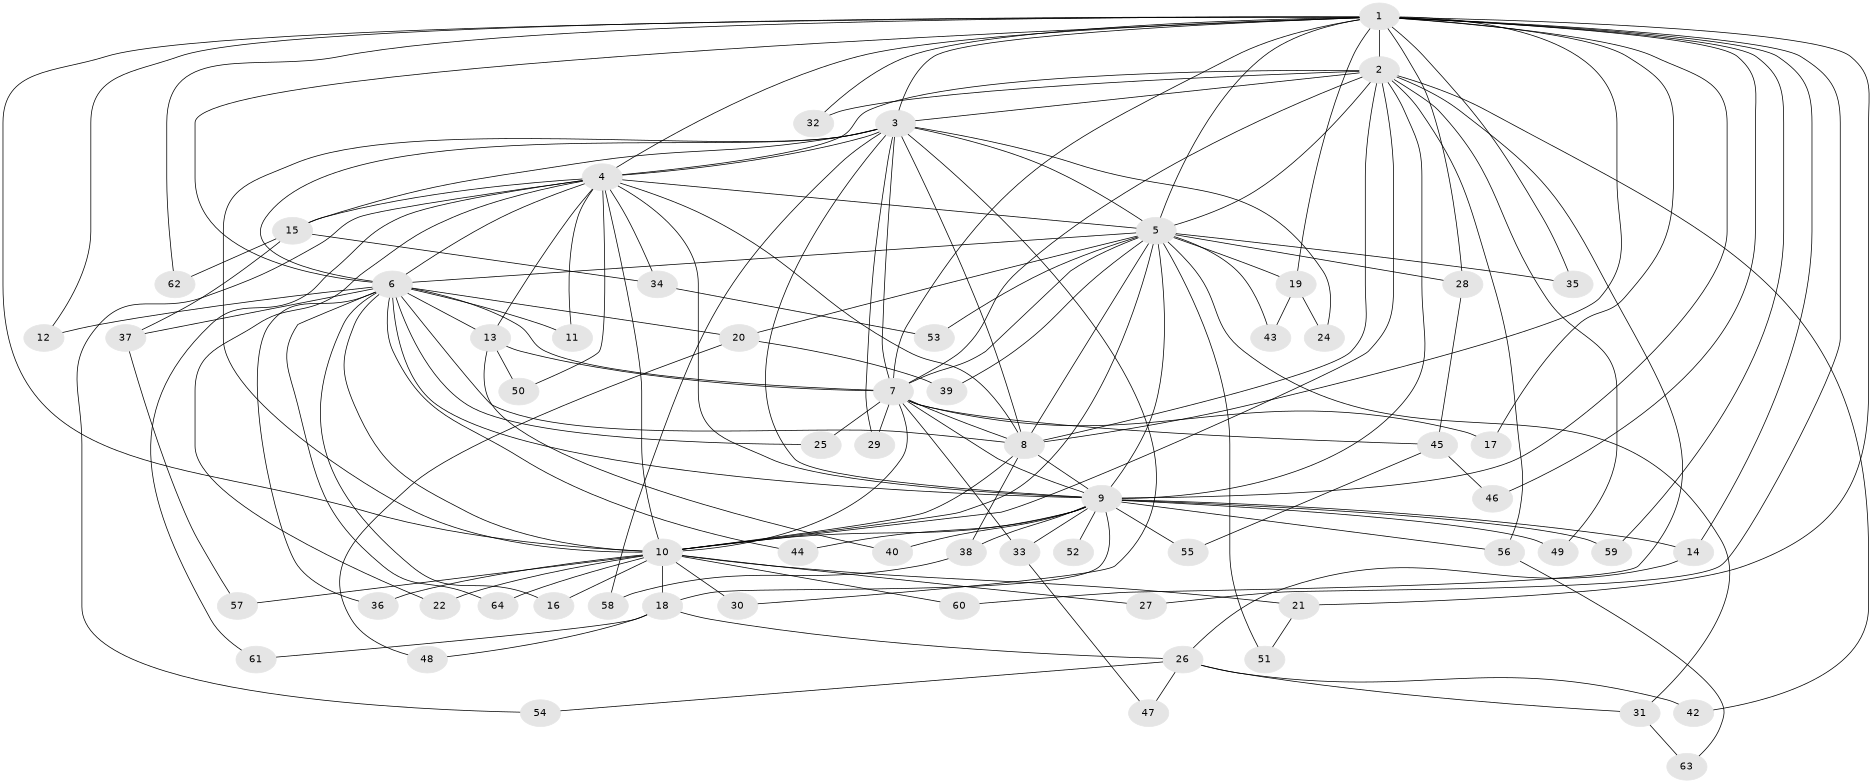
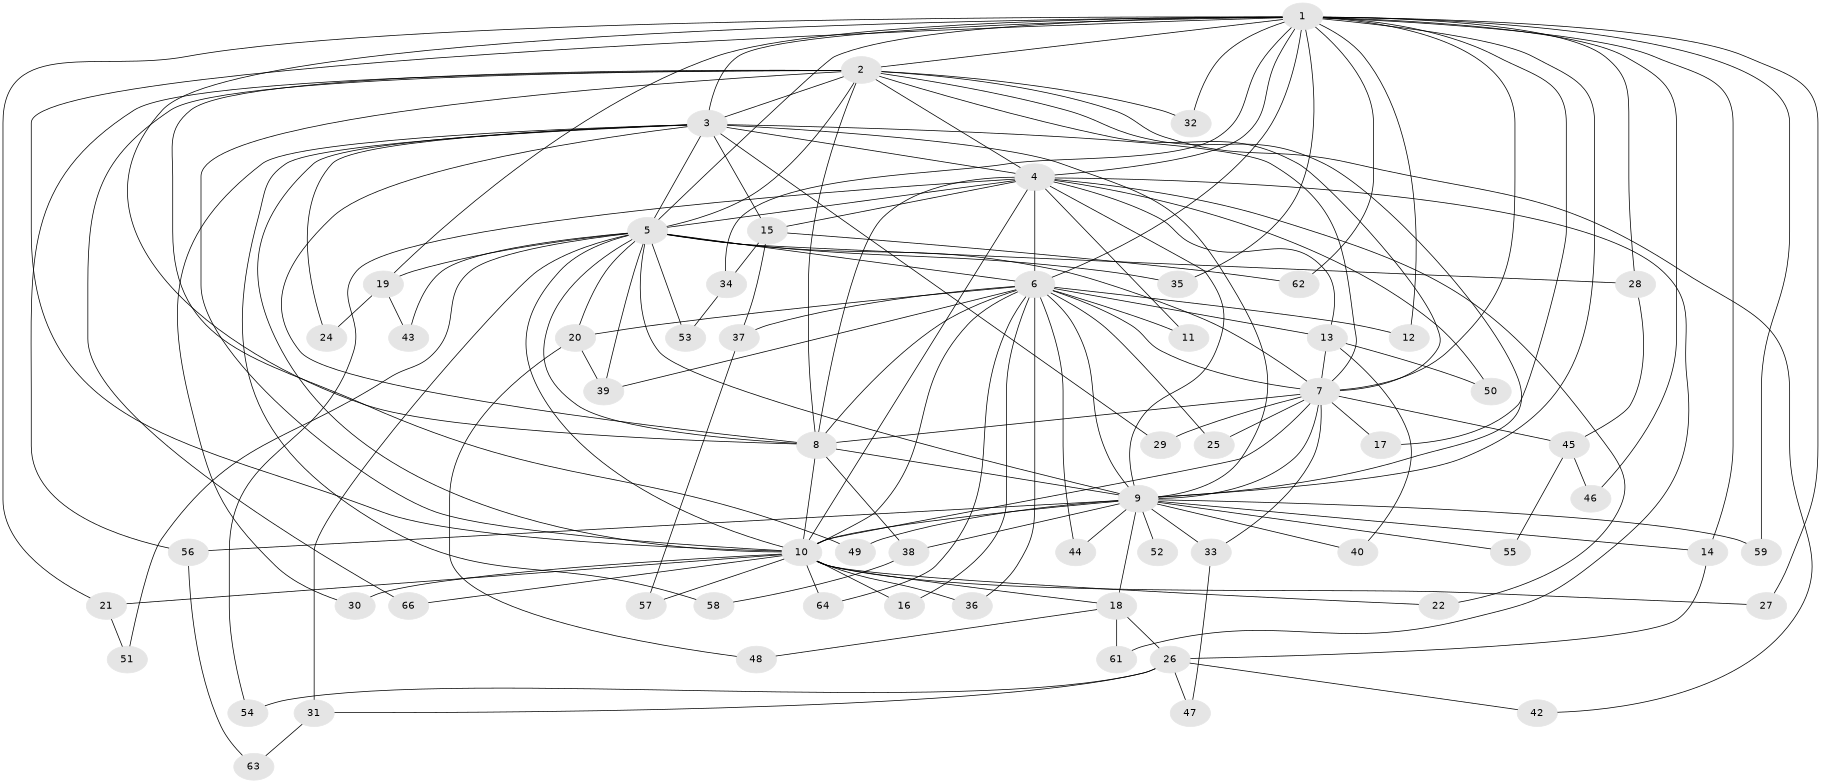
(492, 148) -> (819, 338)
(633, 229) -> (1032, 161)
(960, 606) -> (409, 606)
